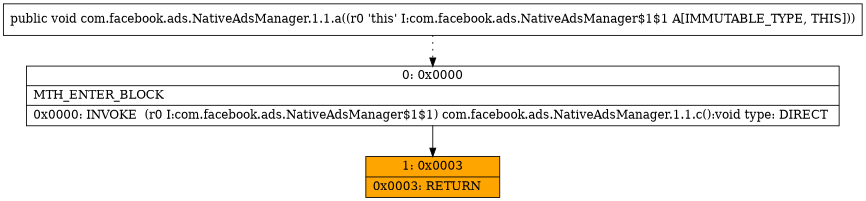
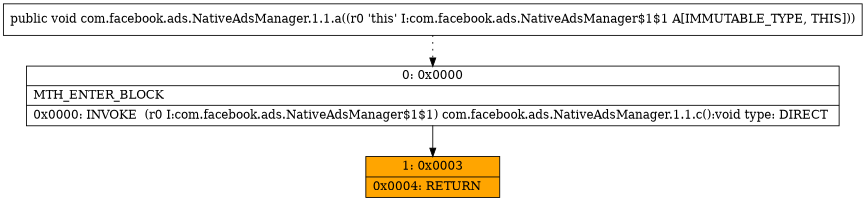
(433, 187) -> (433, 187)
